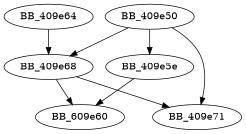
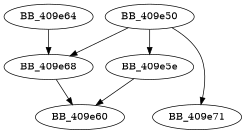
(124, 92) -> none
(80, 117) -> (80, 117)
